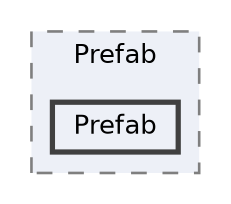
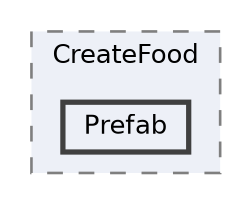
(115, 56) -> (126, 56)
